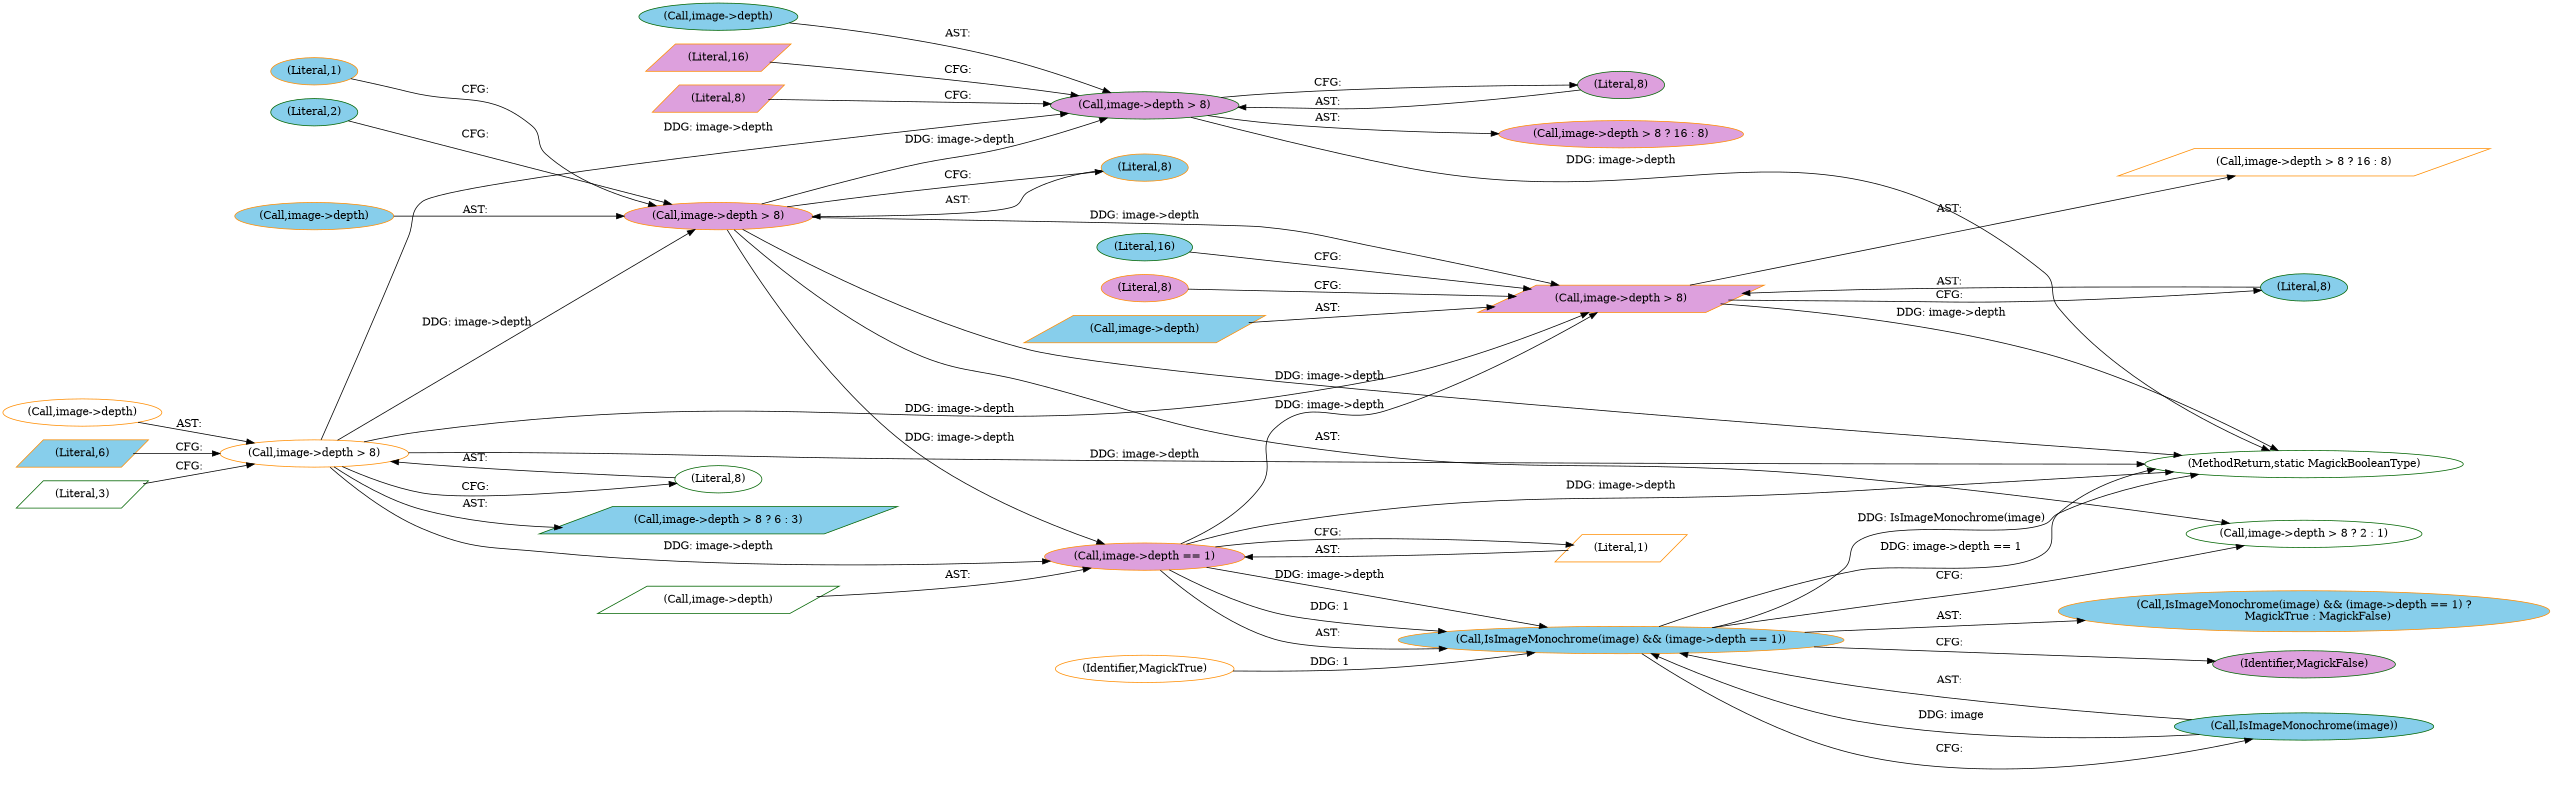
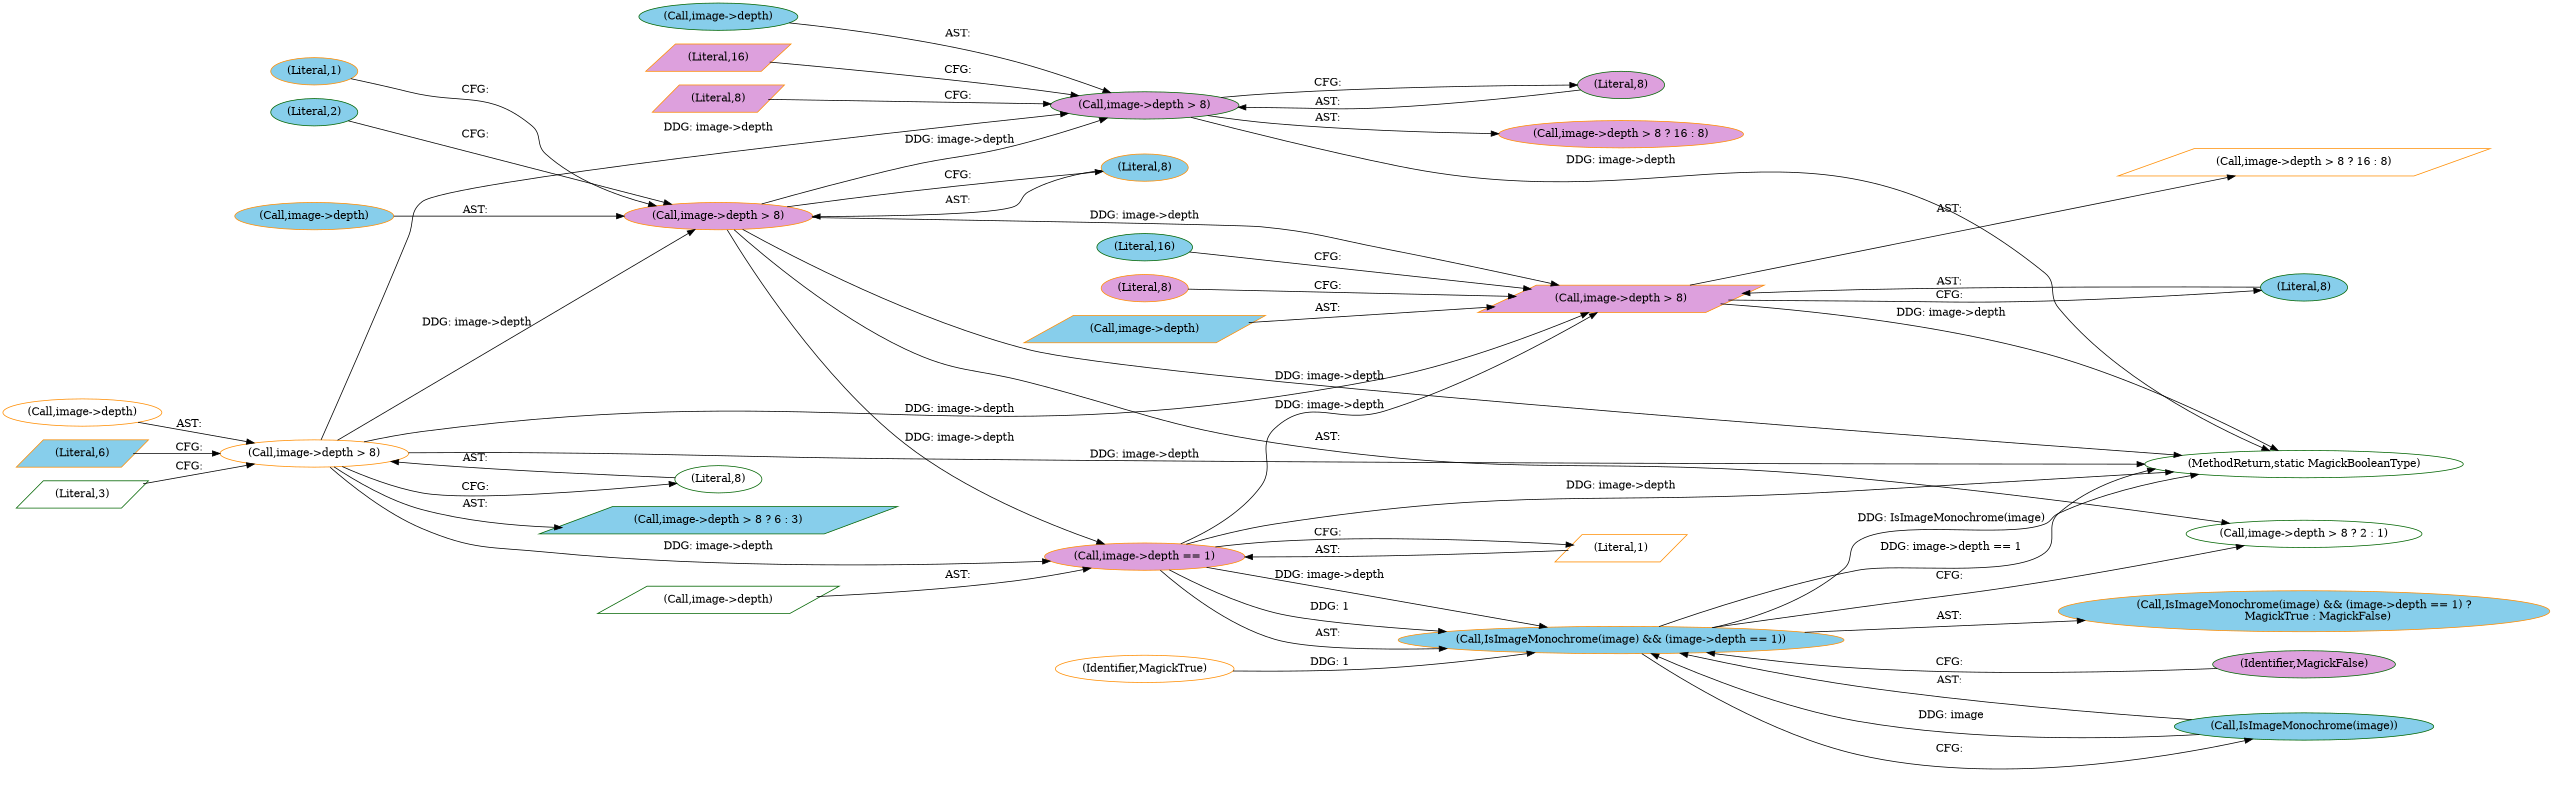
(2011, 654) -> (1966, 672)
